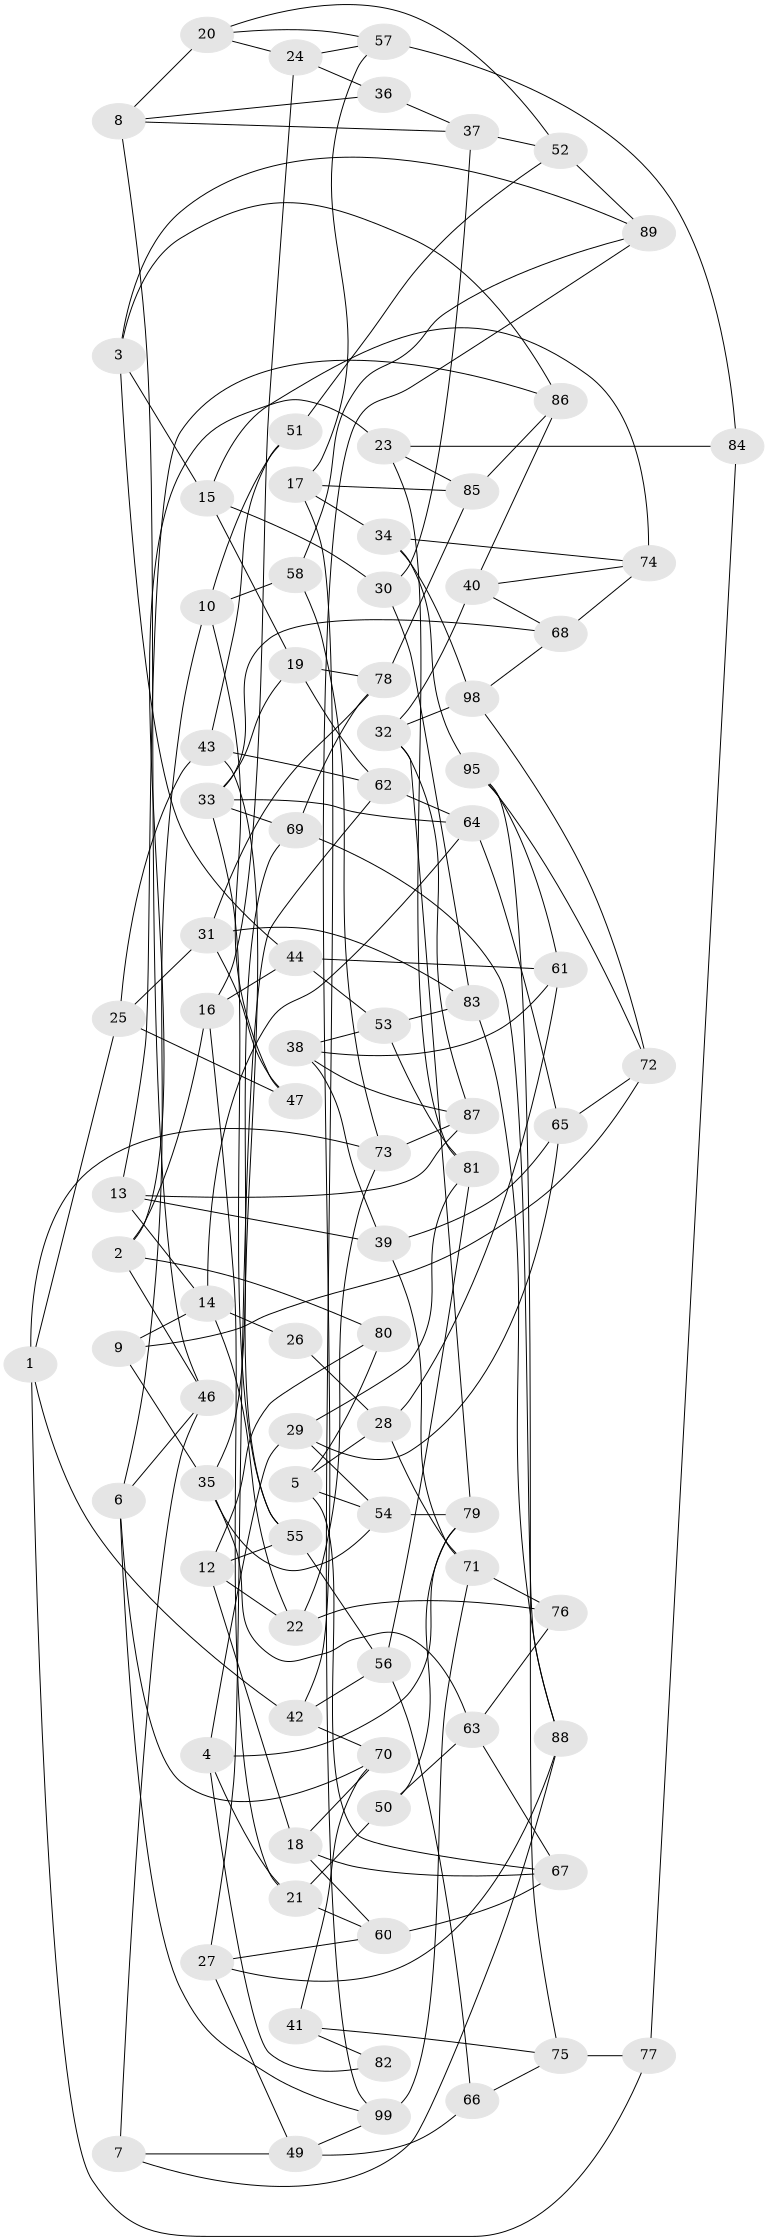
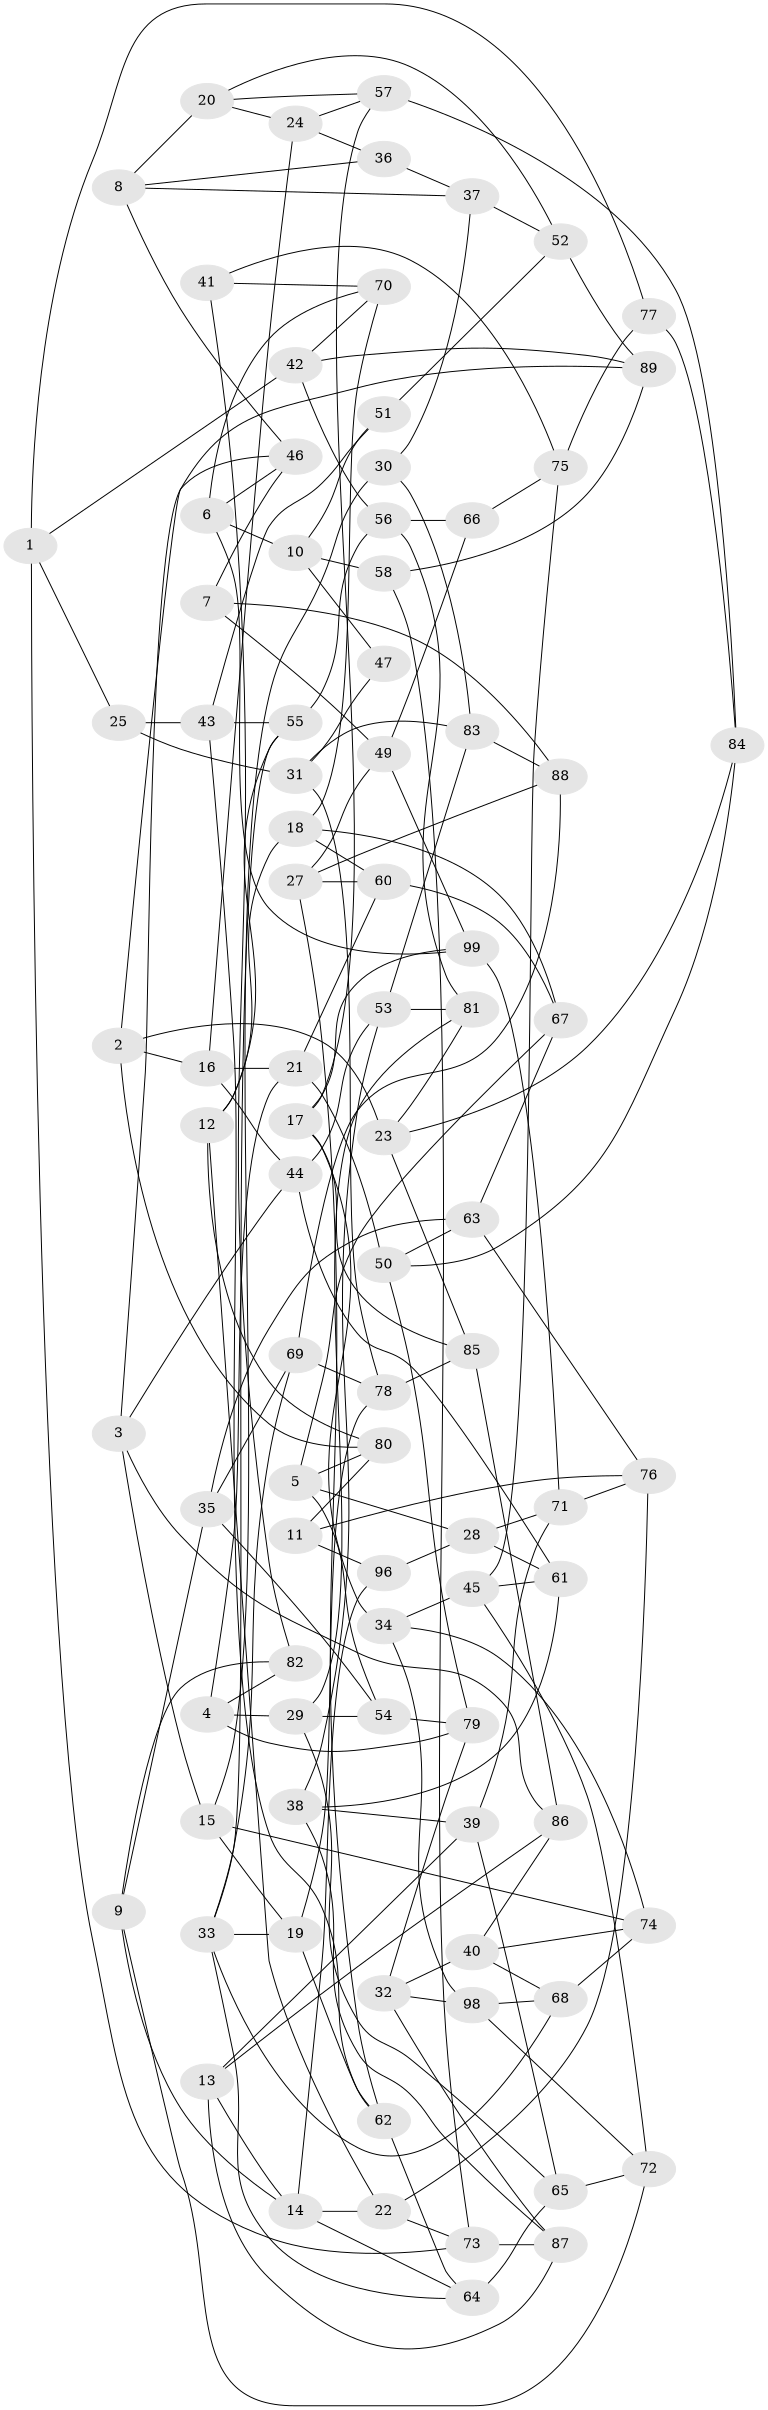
(472, 770) -> (472, 1589)
(207, 1060) -> none
none -> (647, 1073)
(296, 1341) -> (384, 1573)
none -> (296, 1536)
none -> (177, 1693)
